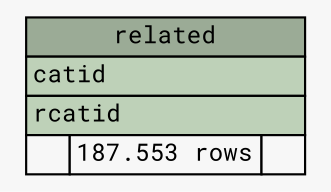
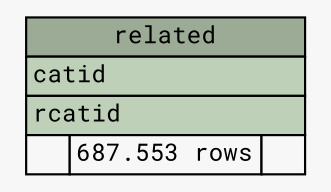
(166, 154) -> (166, 154)
